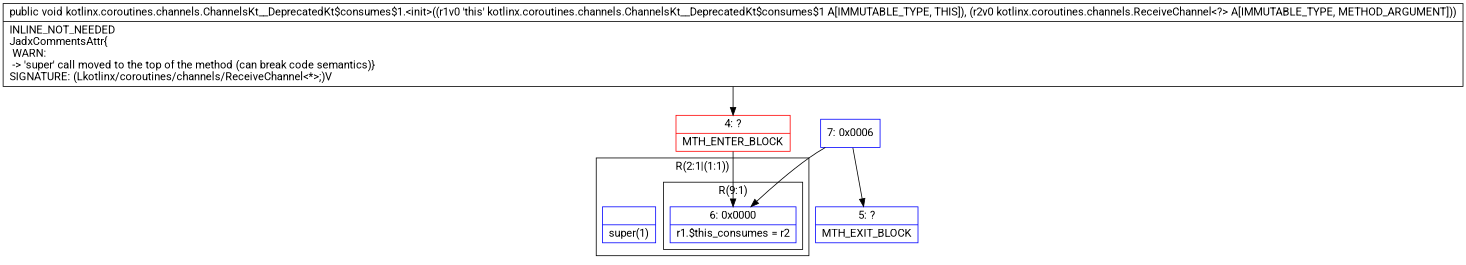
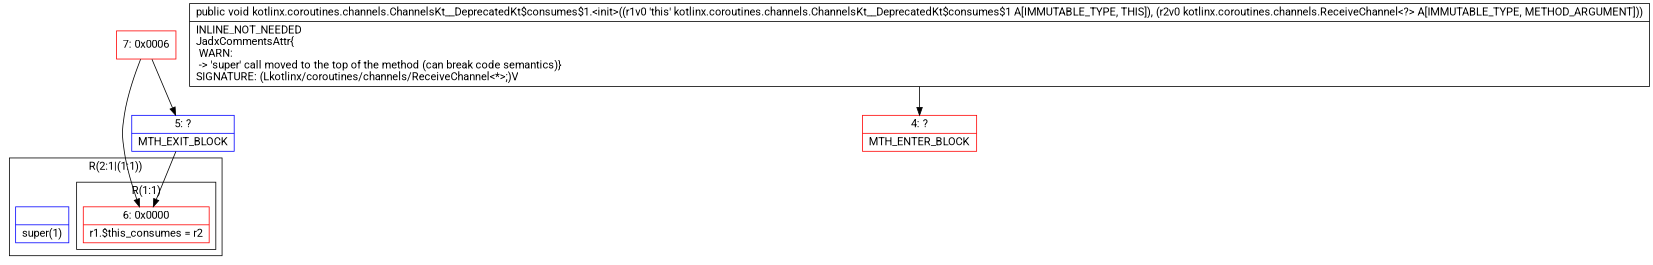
(850, 133) -> (146, 45)
(733, 175) -> (166, 175)
(733, 191) -> (146, 191)
(733, 225) -> (146, 225)
